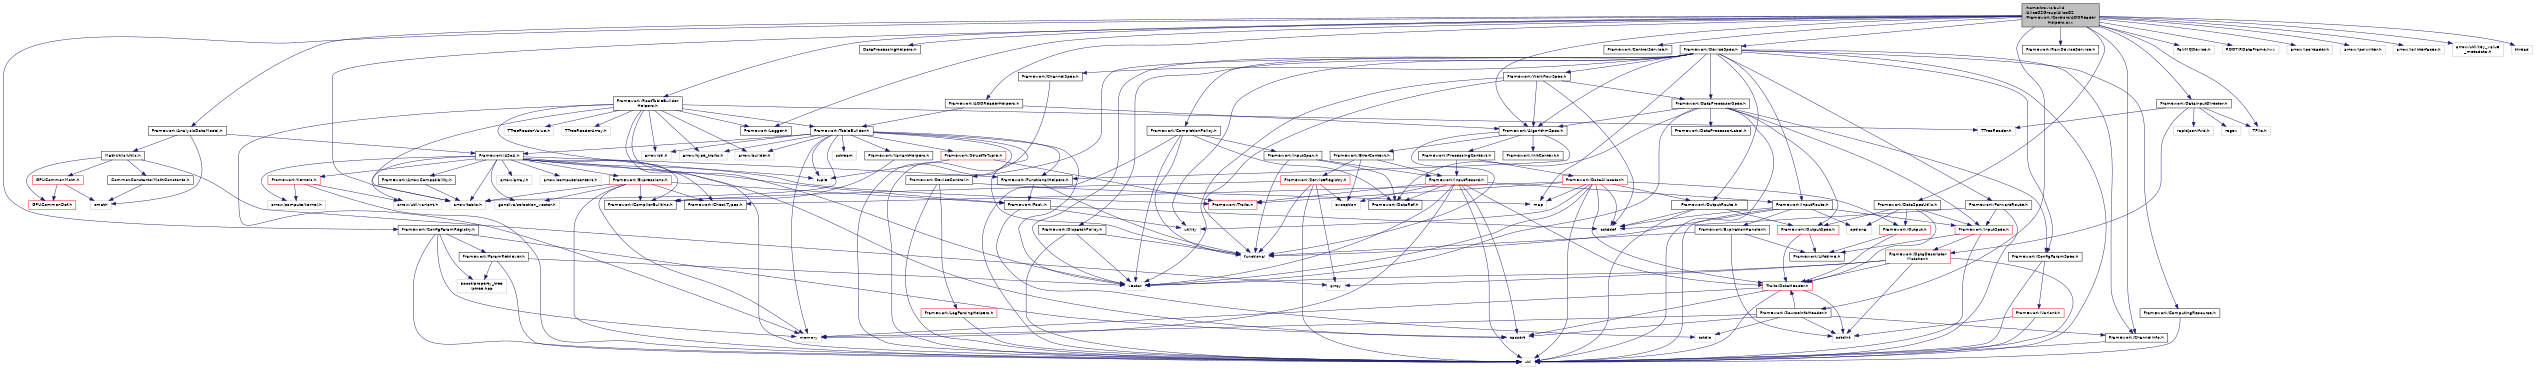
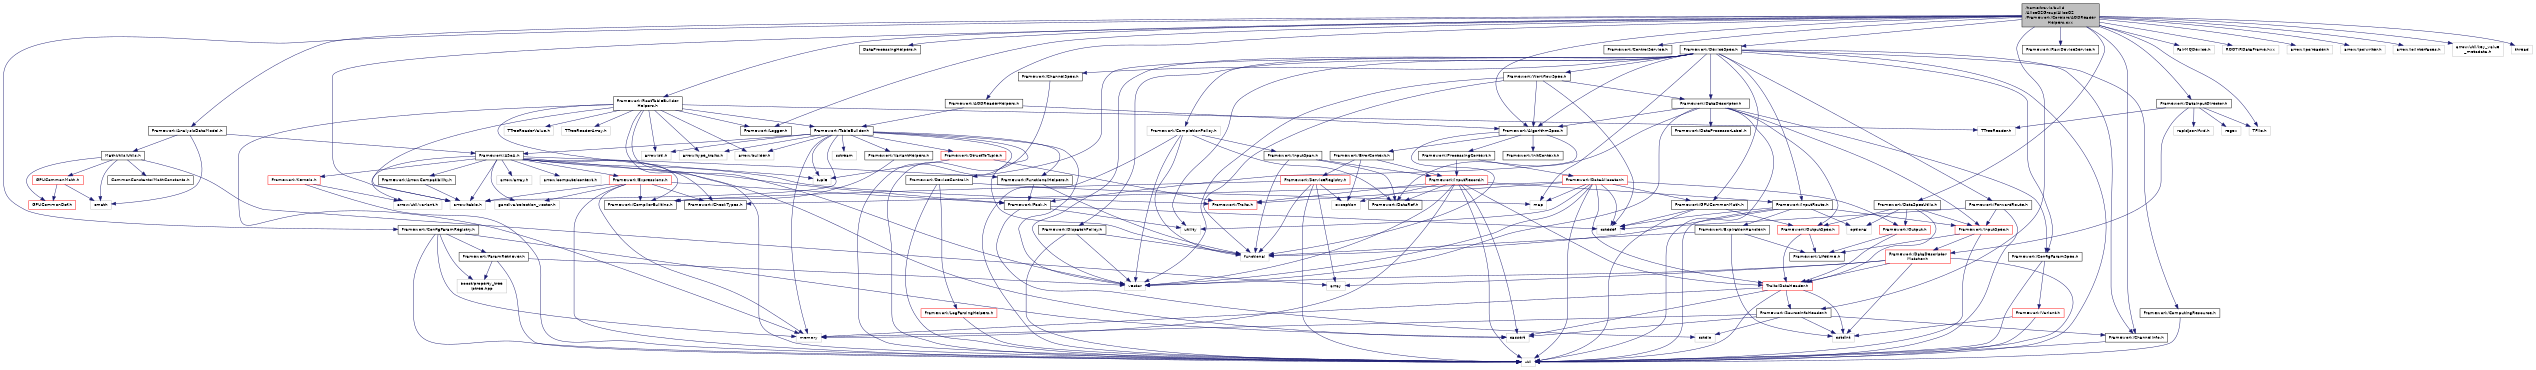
(1711, 104) -> (1711, 104)
(1184, 131) -> (1184, 131)
(1356, 170) -> (1336, 174)
(128, 192) -> (104, 176)
(297, 205) -> none
(1709, 205) -> (1709, 205)
(1794, 302) -> (1787, 298)
